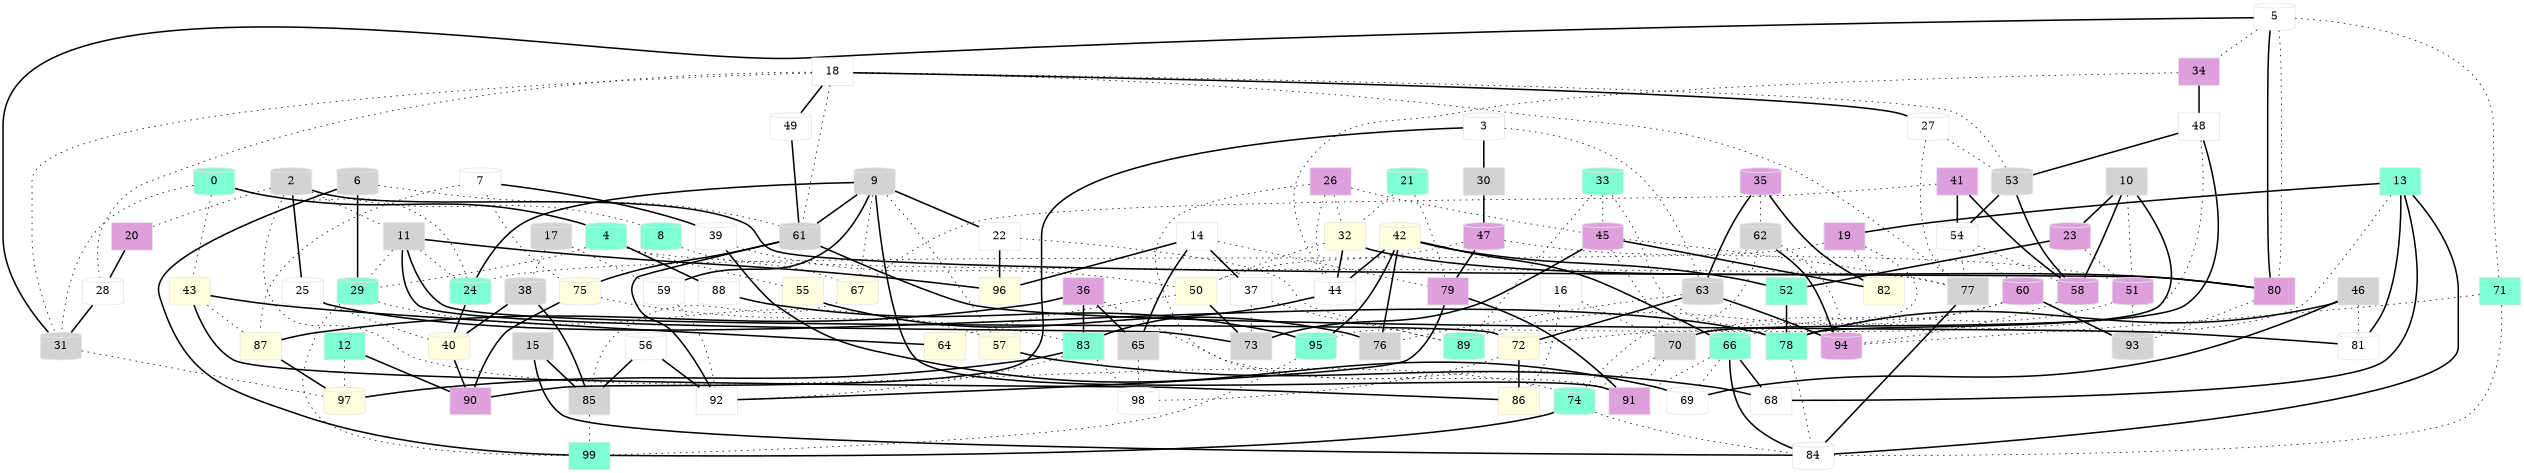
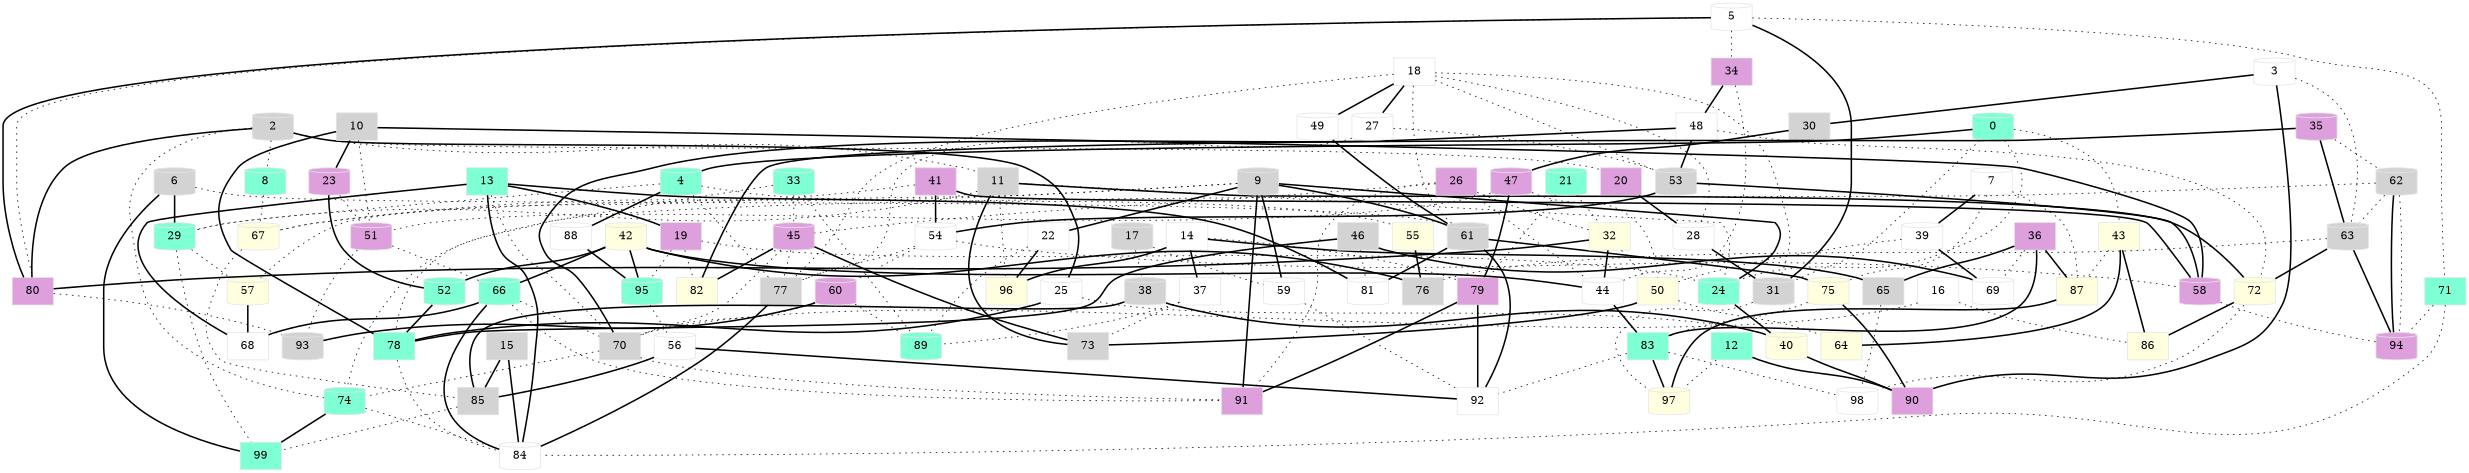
(633, 259) -> (1002, 236)
(1787, 291) -> (445, 291)
(1709, 374) -> (560, 319)
(960, 439) -> (658, 319)
